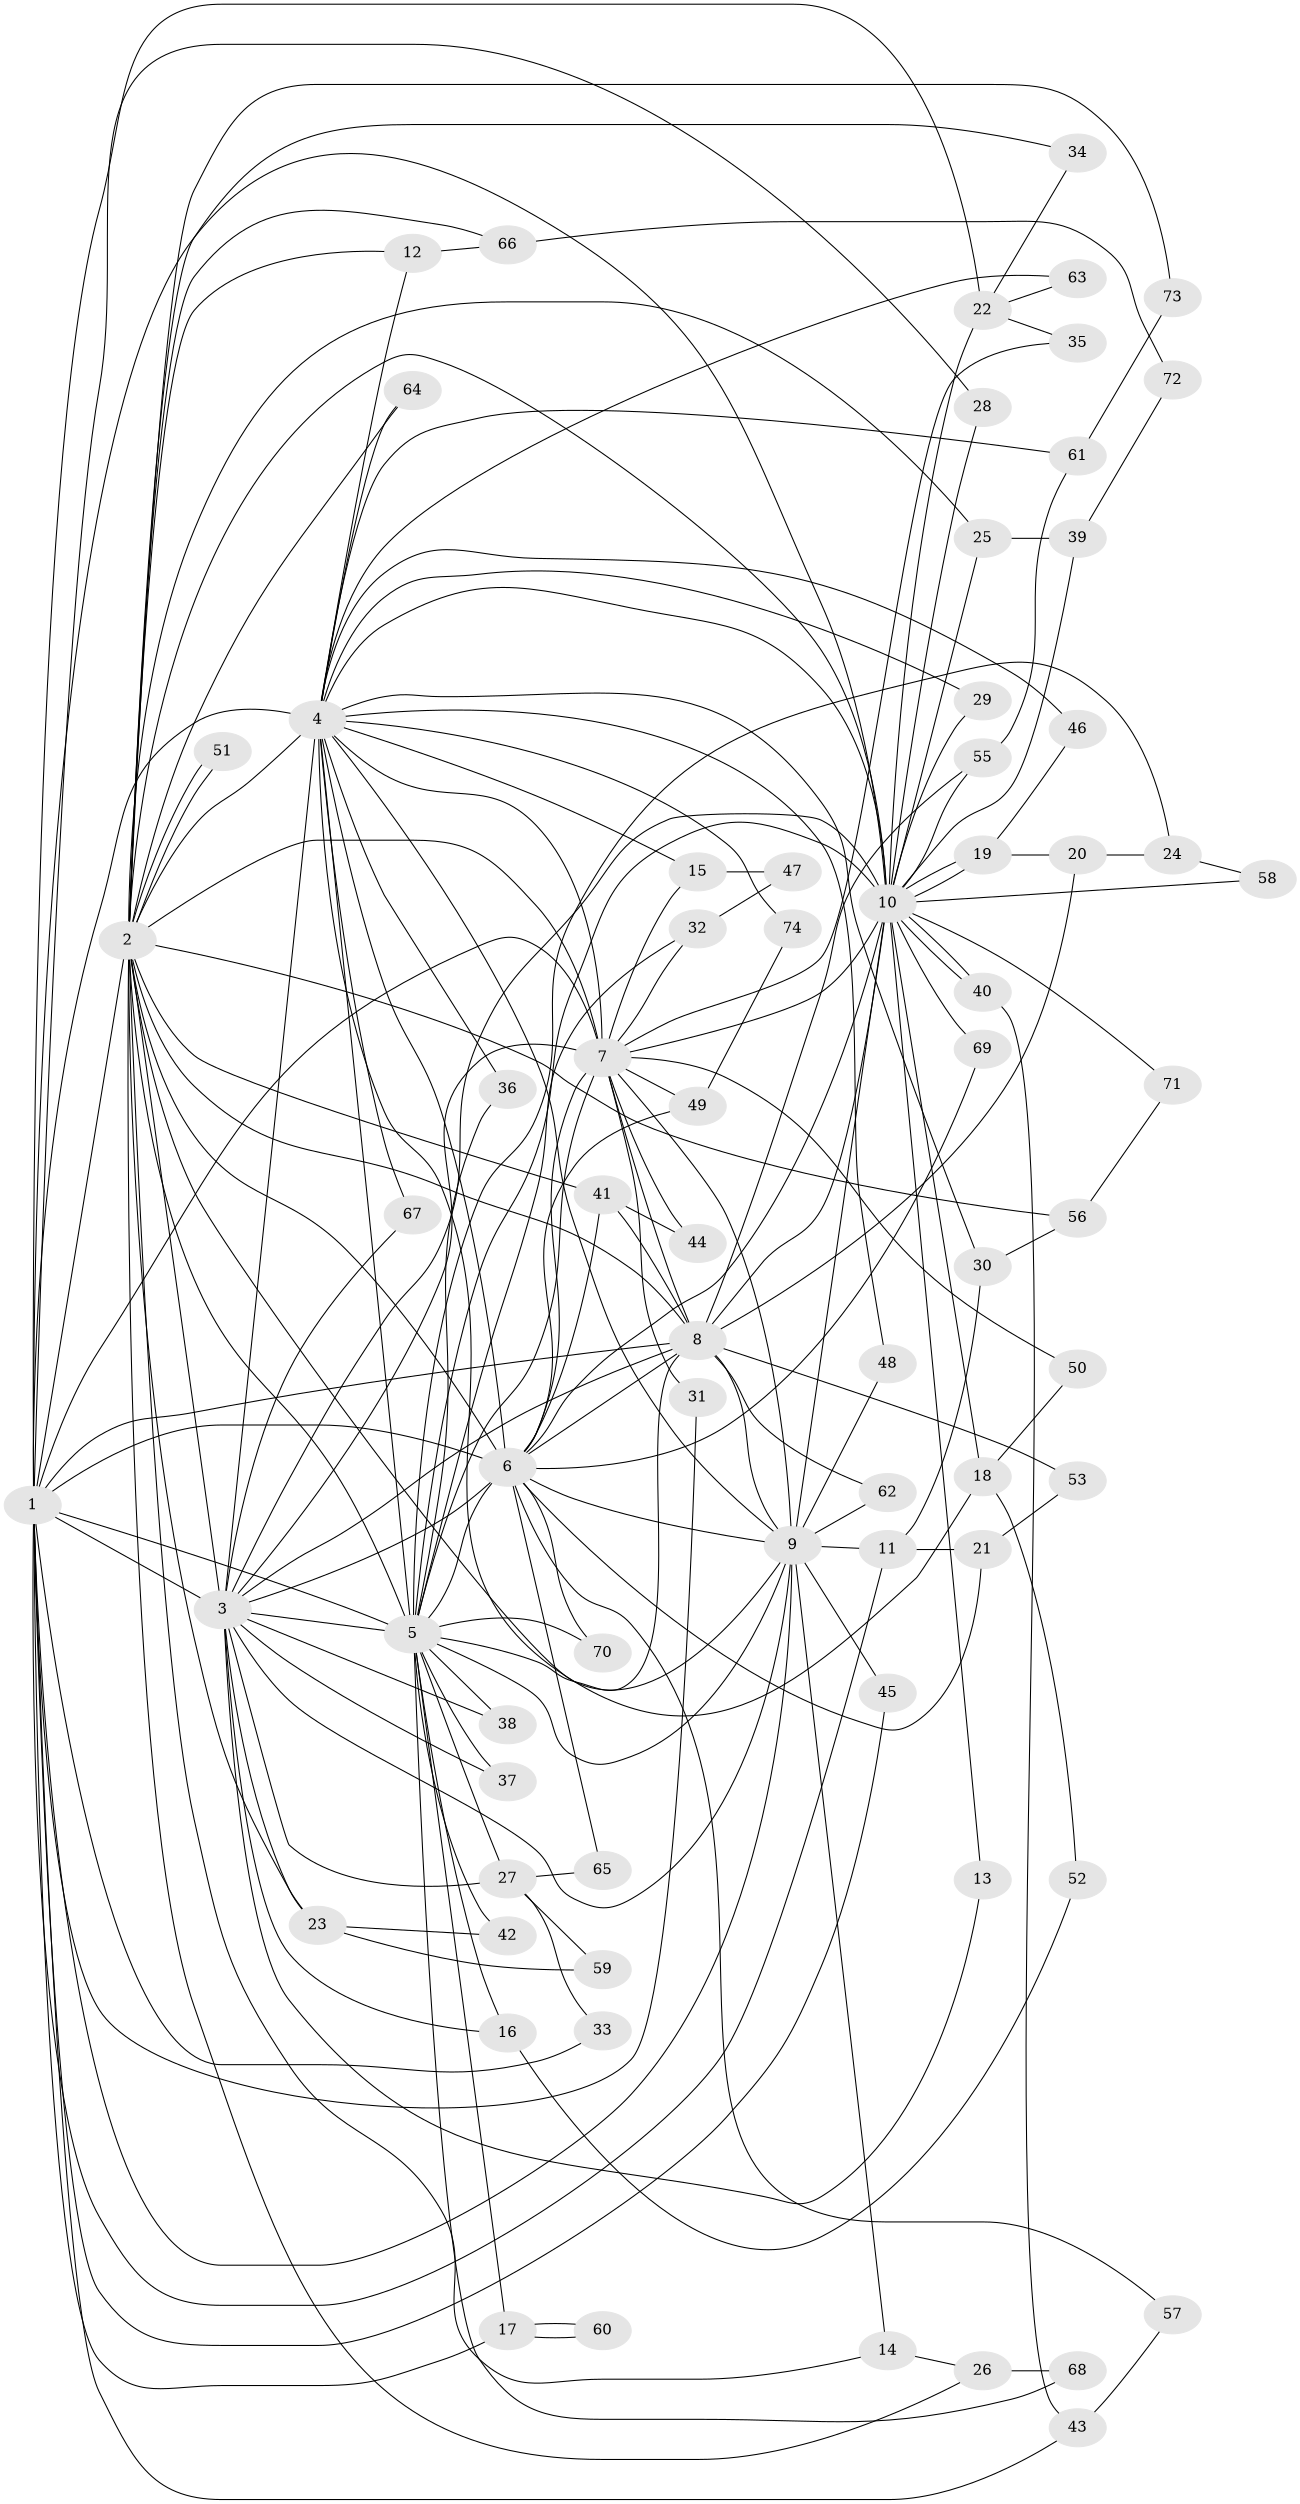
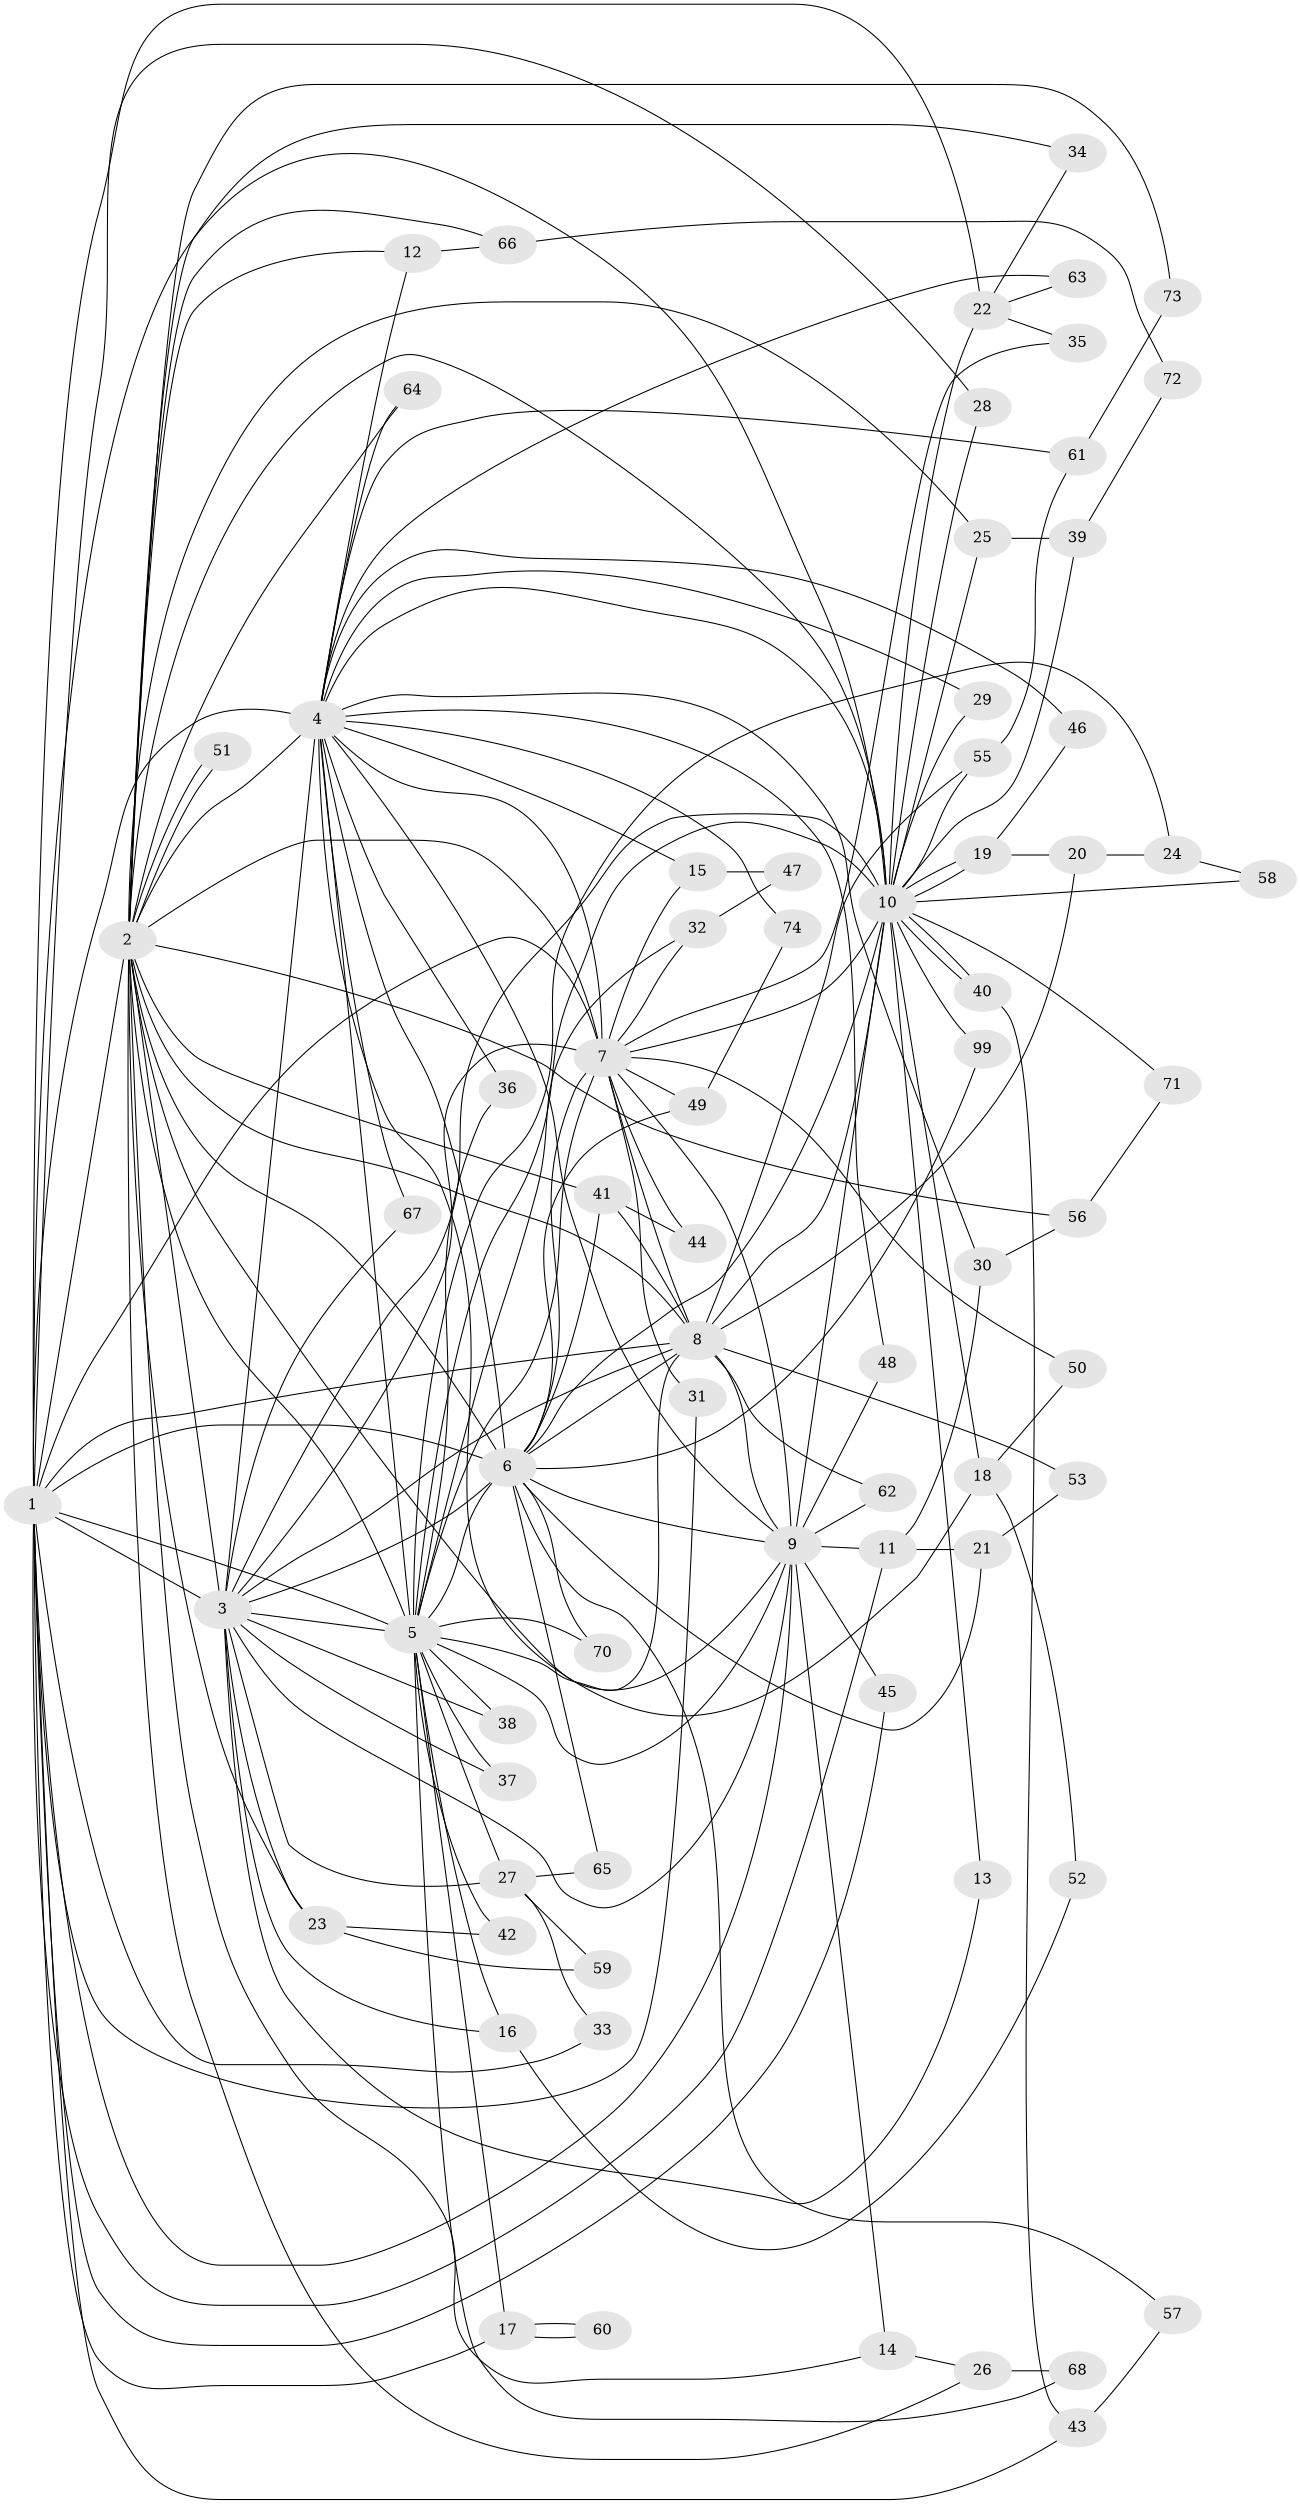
(983, 1049) -> (983, 1049)
